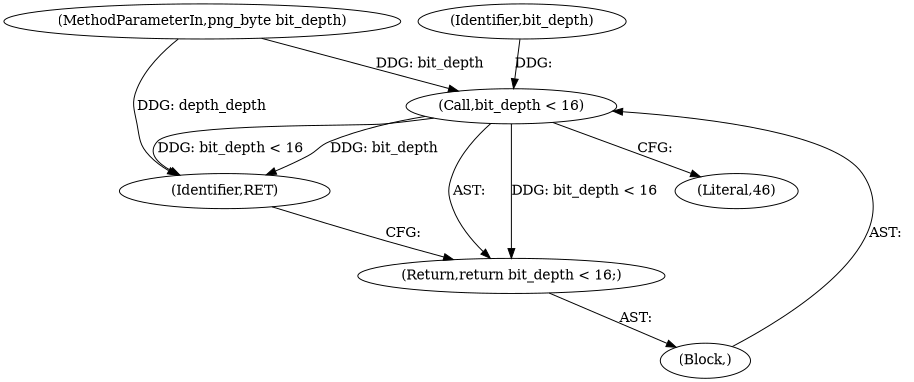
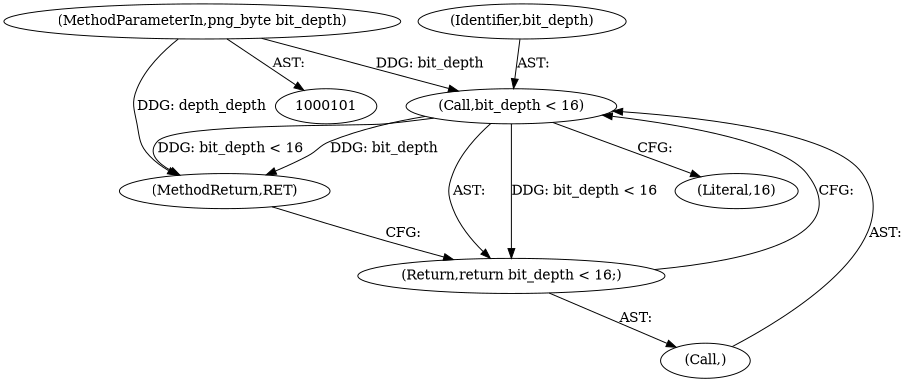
(536, 64) -> (536, 64)
none -> (326, 106)
none -> (810, 180)
(225, 191) -> (225, 191)
(737, 191) -> (737, 191)
(705, 361) -> (705, 361)
